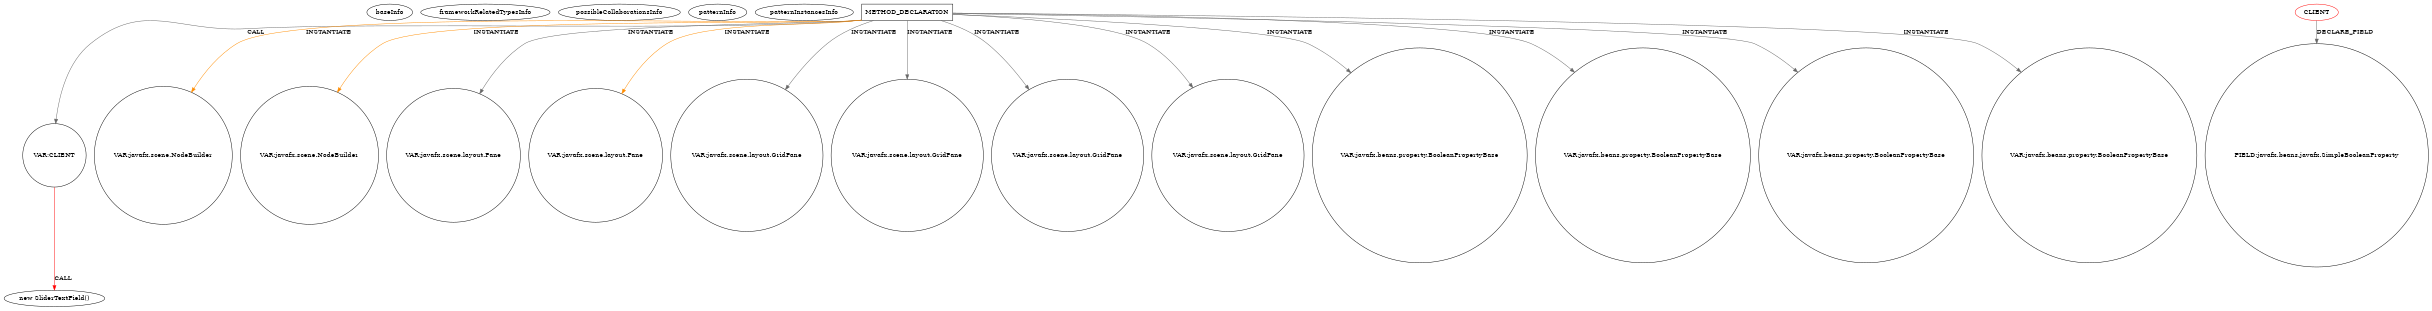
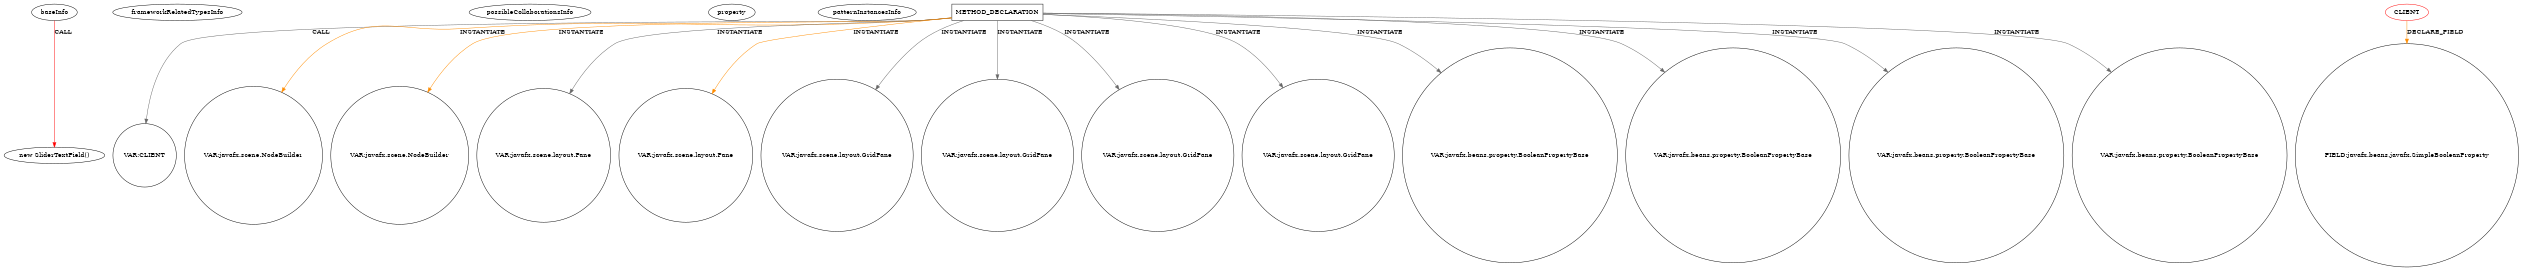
(718, 12) -> (732, 12)
(2317, 30) -> (2407, 30)
(54, 236) -> (54, 81)
